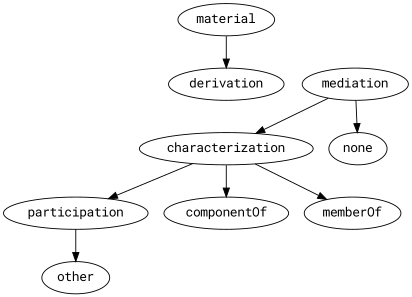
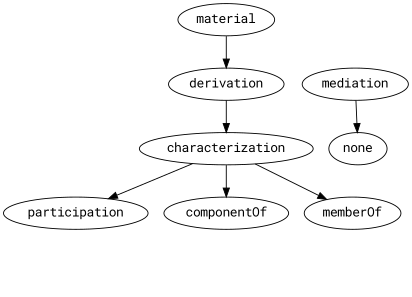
(296, 114) -> (226, 112)
(76, 278) -> none
